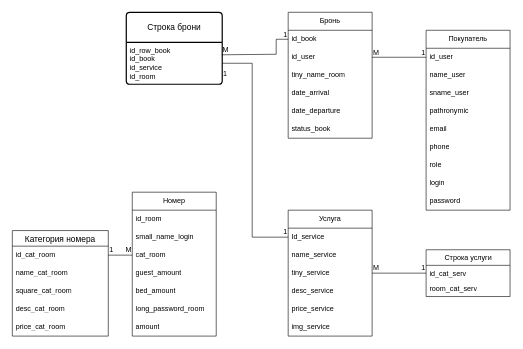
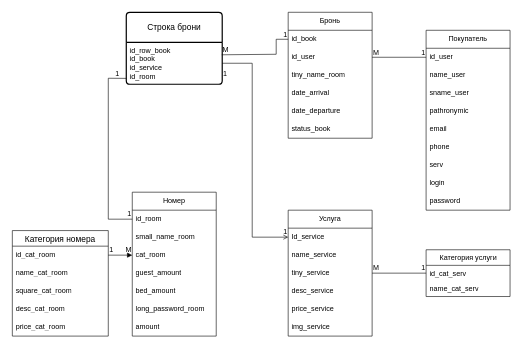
none -> (108, 151)
(437, 165) -> (438, 165)
(164, 237) -> (164, 237)
(283, 237) -> (283, 237)
(127, 255) -> (126, 255)
(469, 258) -> (469, 258)
(456, 290) -> (456, 290)
